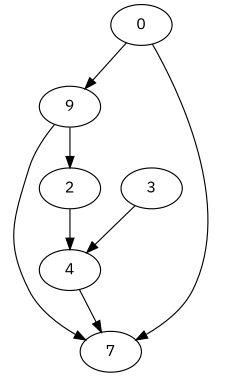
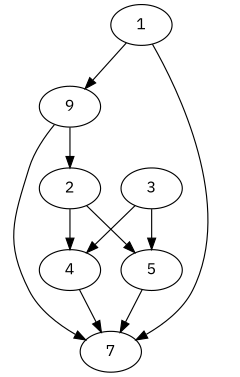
(141, 25) -> (141, 25)
none -> (152, 270)
